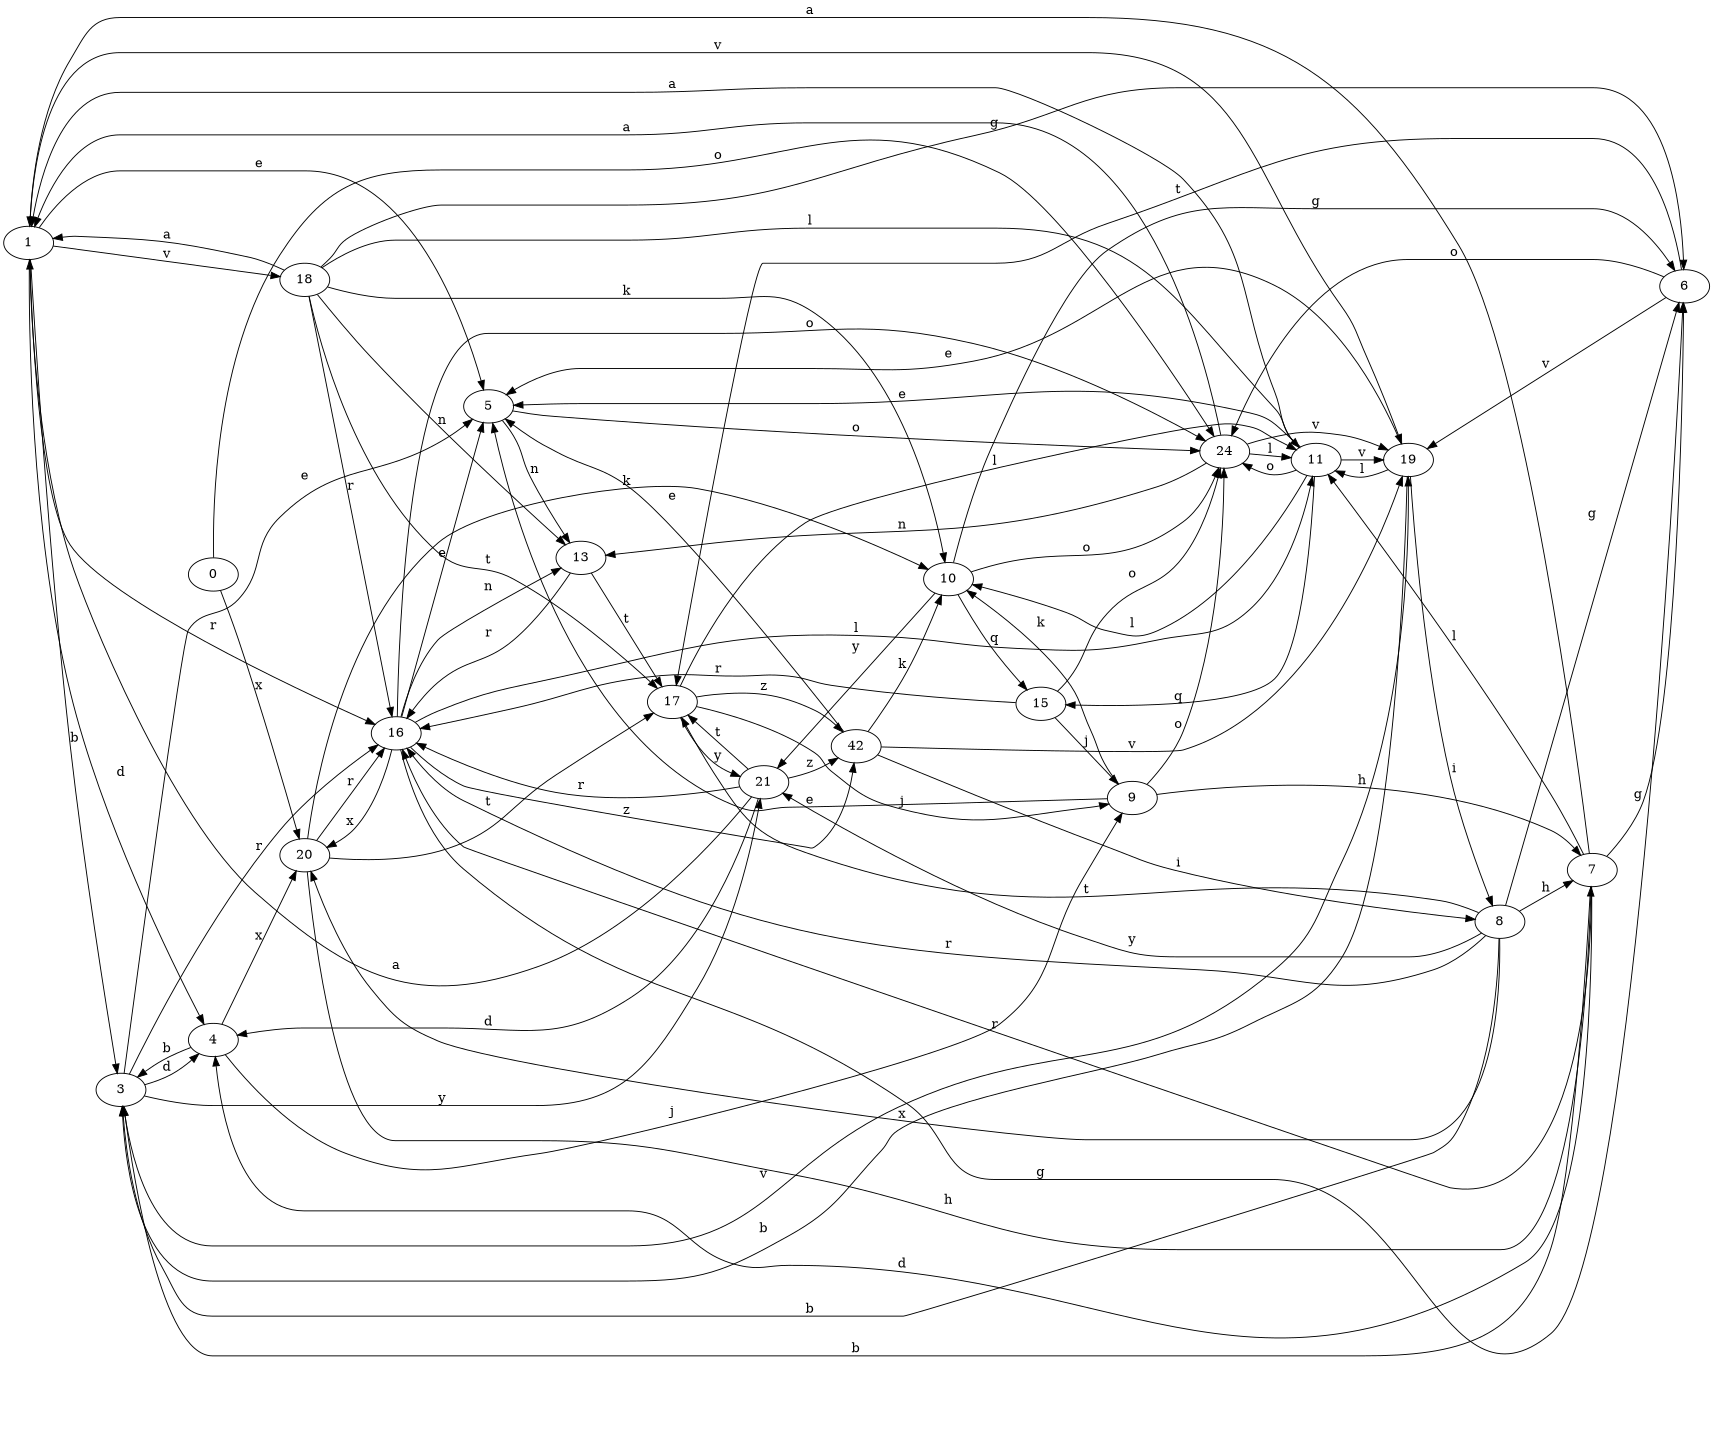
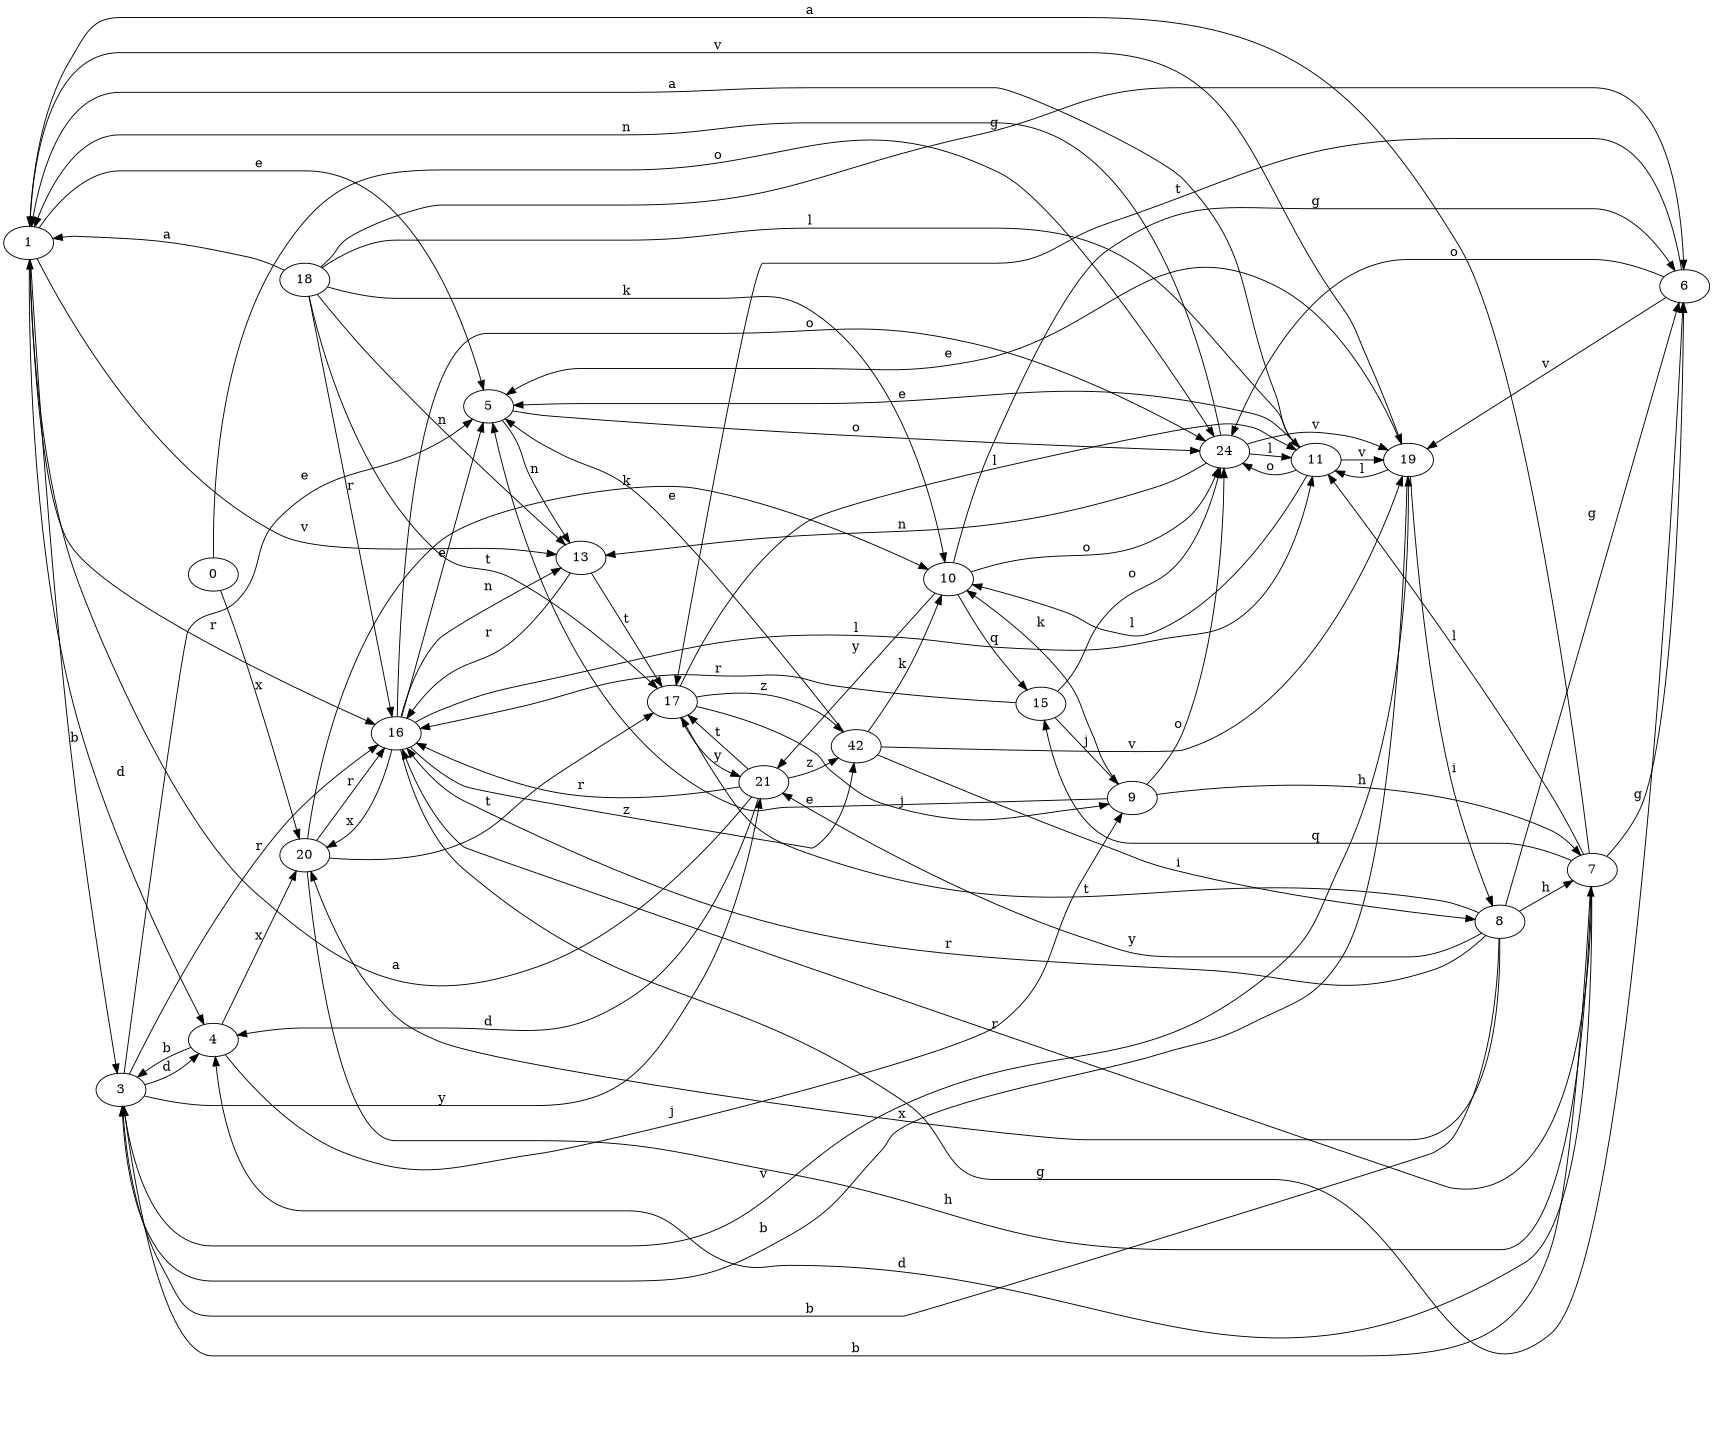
(627, 128) -> (627, 128)
(162, 261) -> (235, 508)
(1276, 677) -> (1276, 843)
